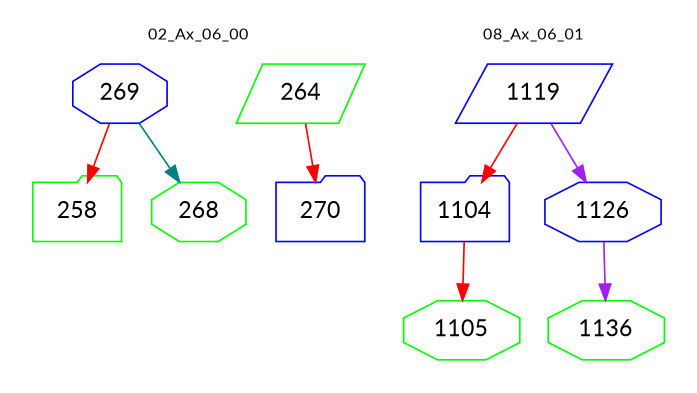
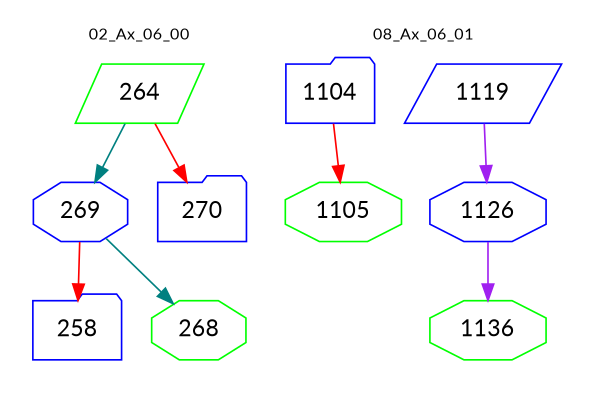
none -> (114, 145)
(504, 146) -> none
(77, 212) -> (77, 330)
